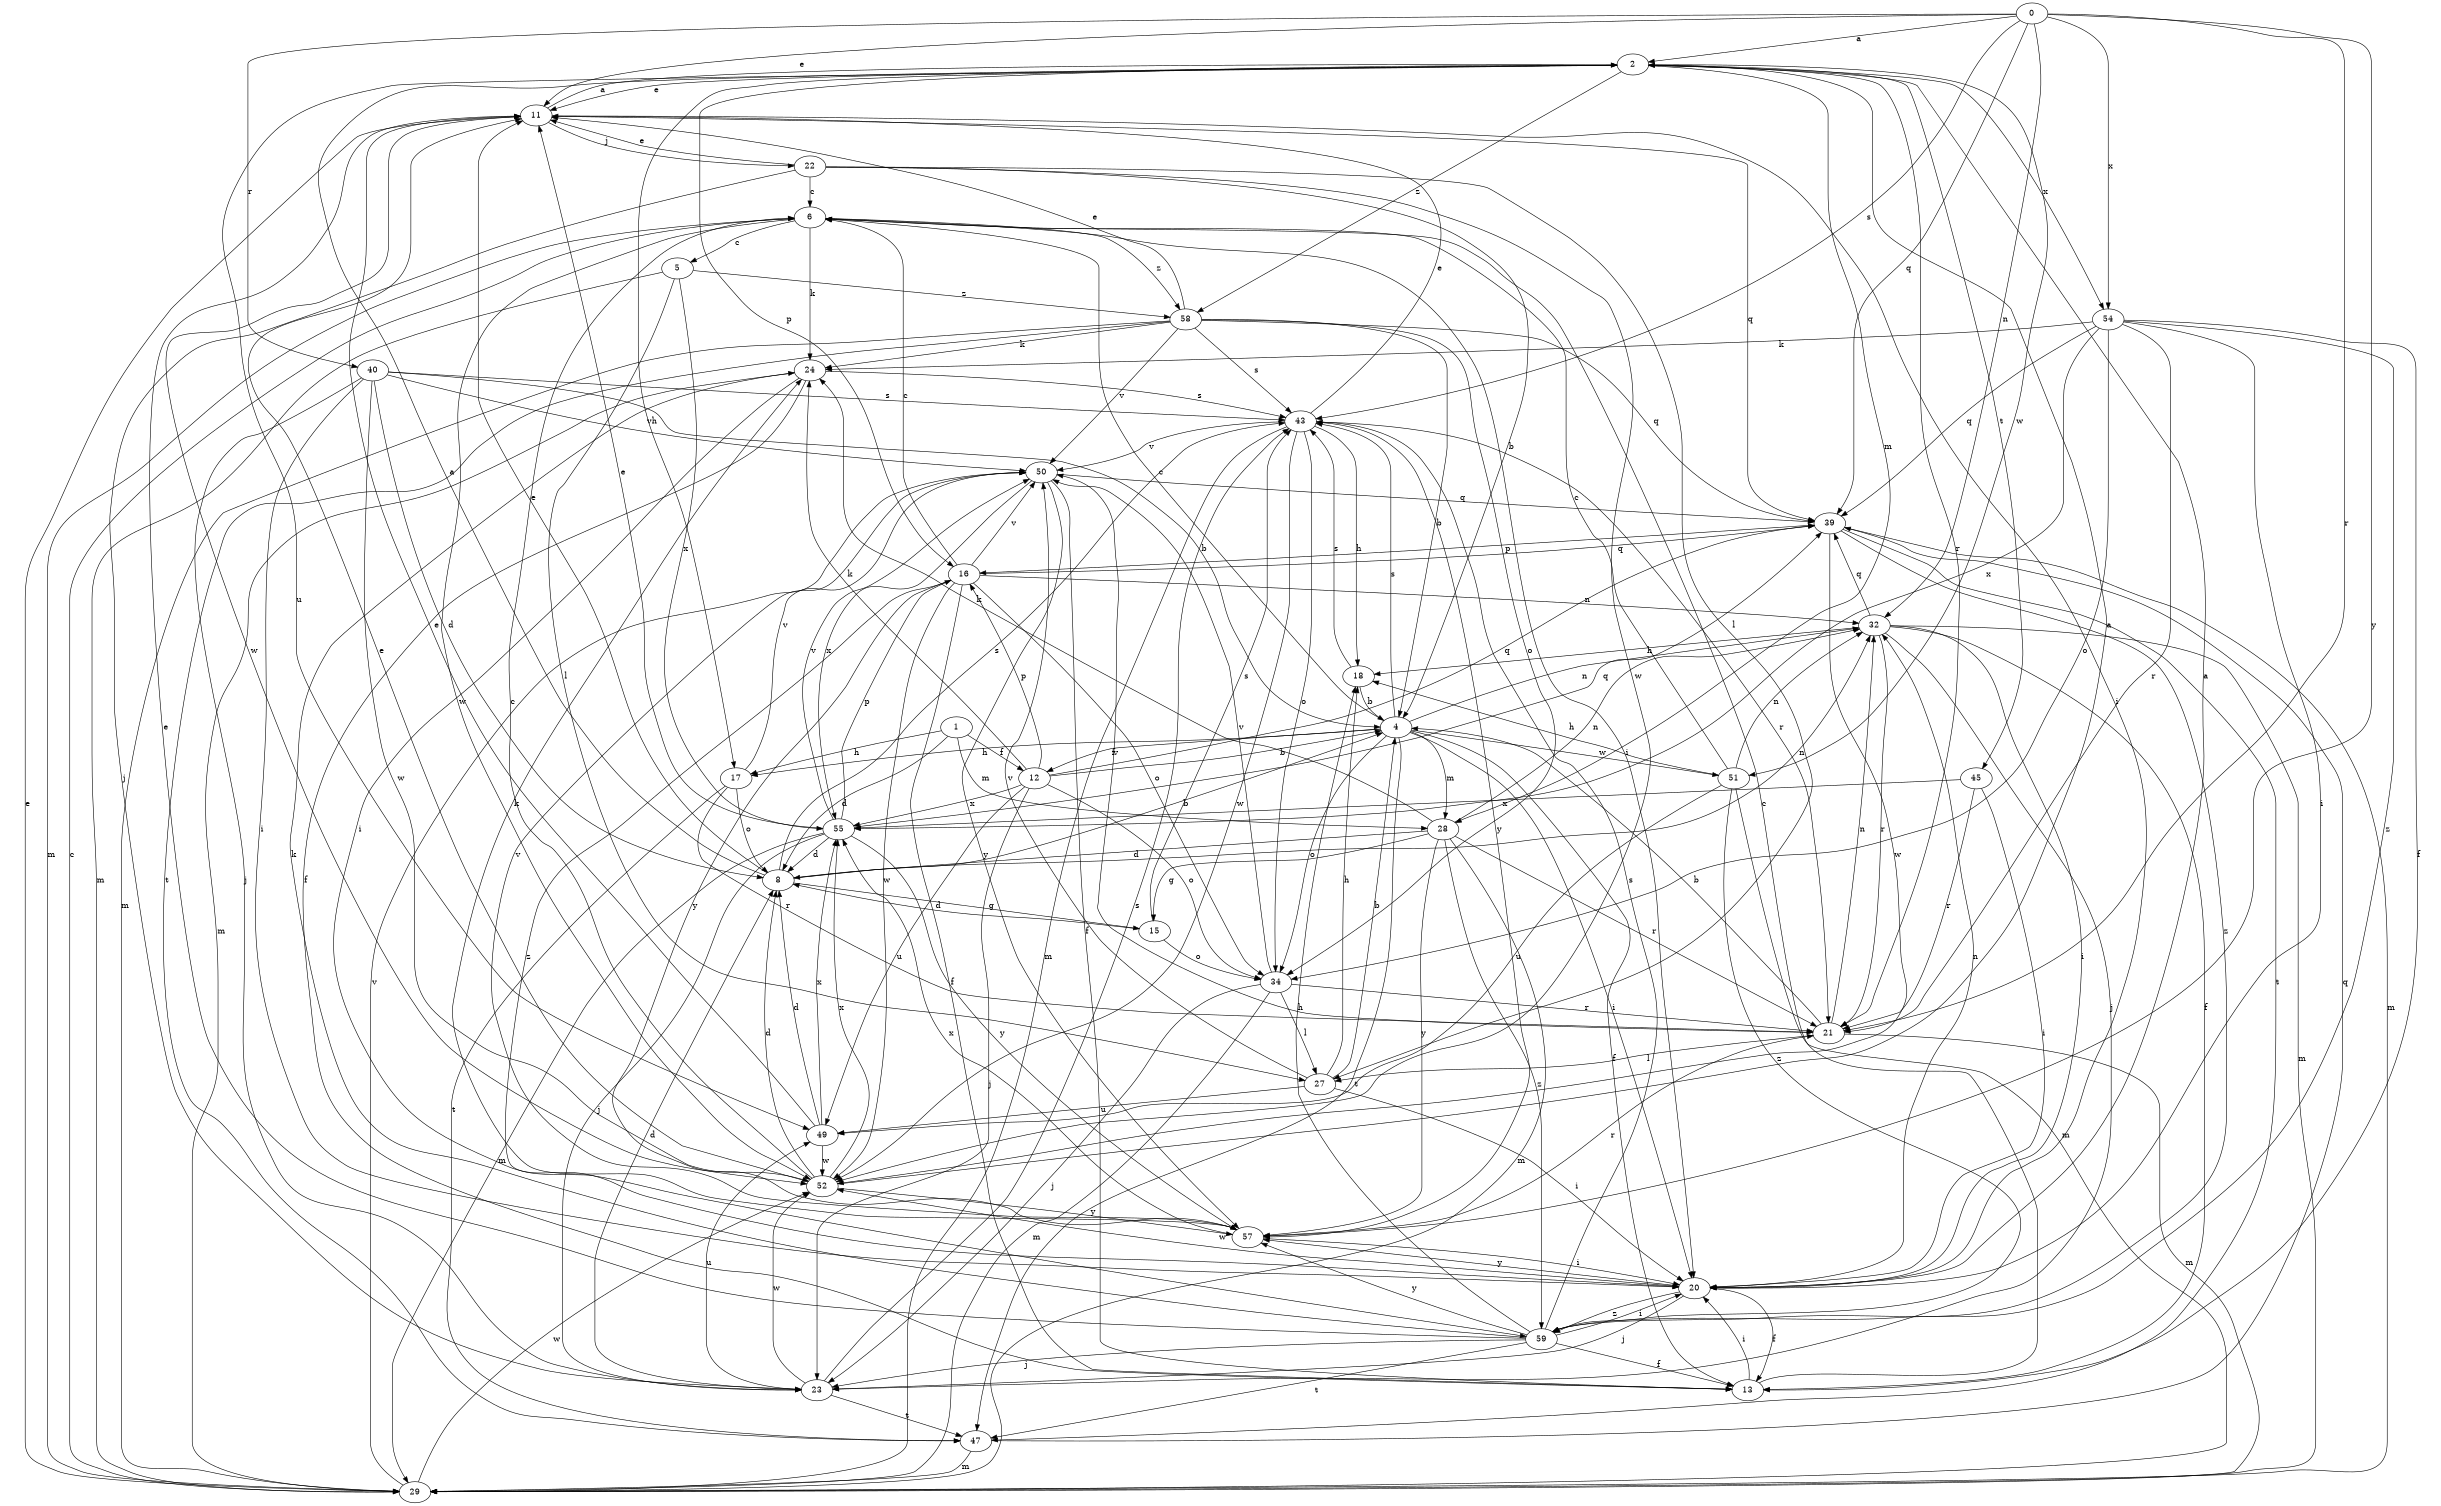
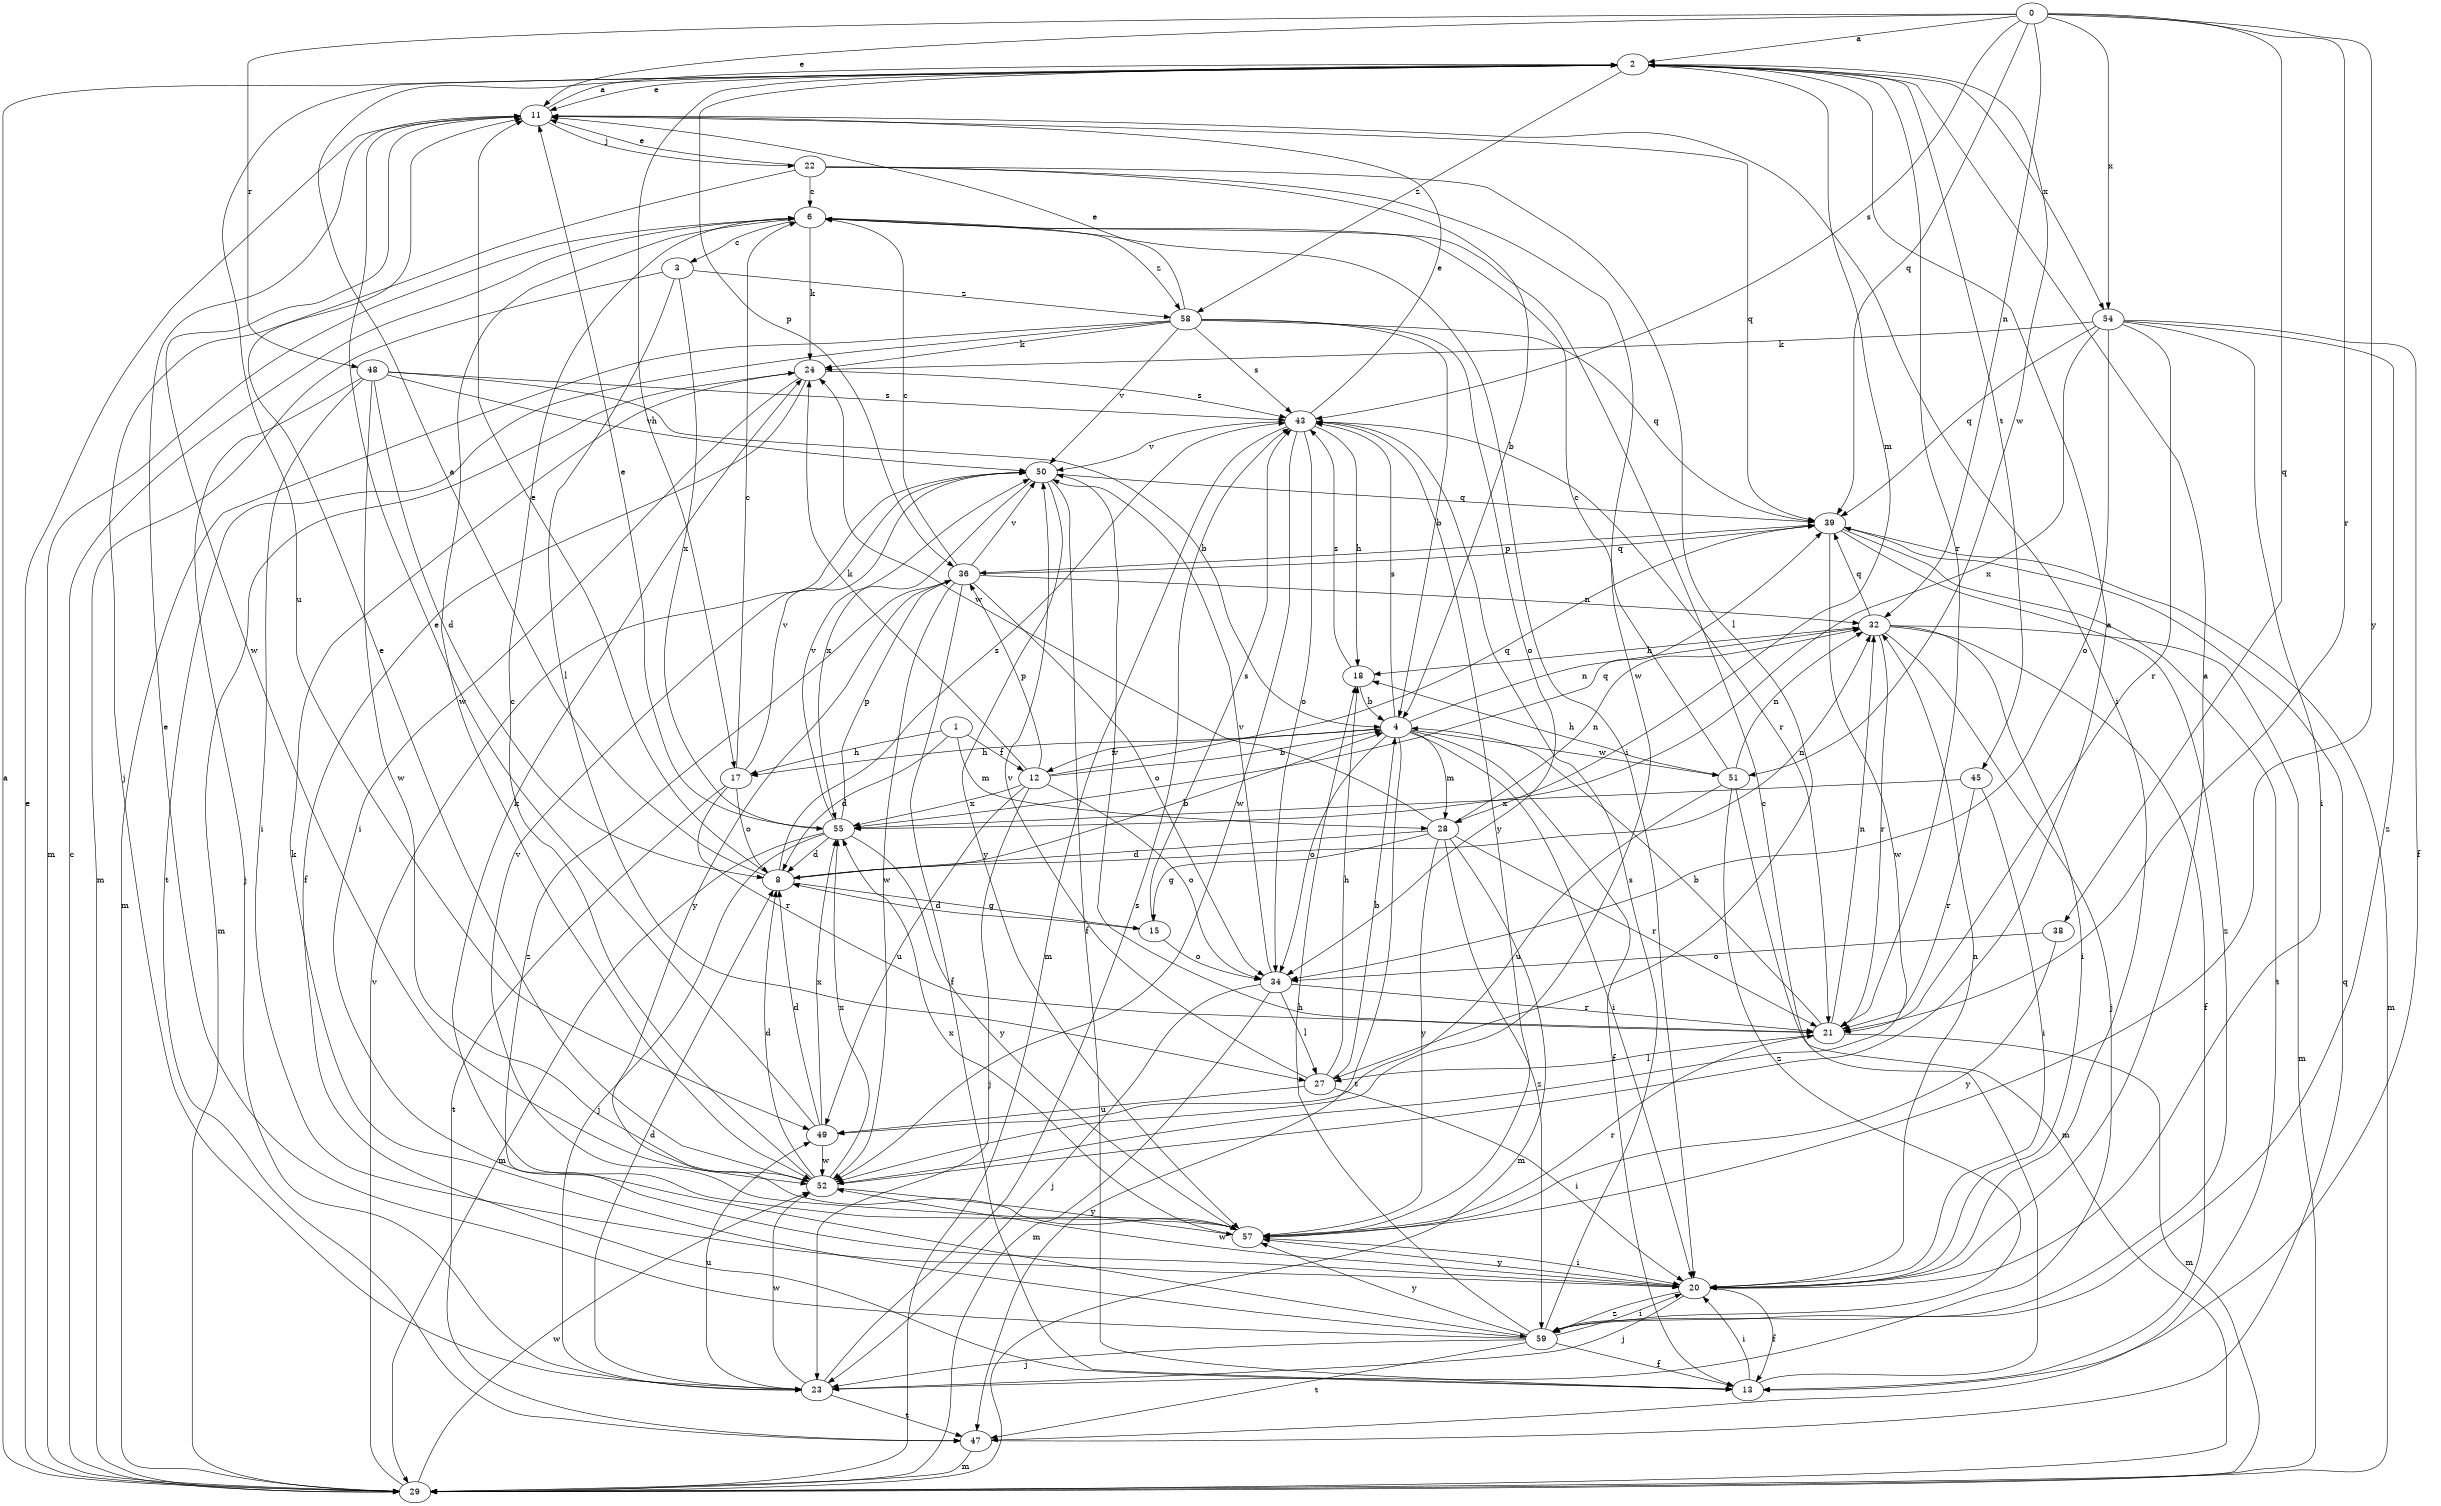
none -> (3, 177)
(678, 268) -> (678, 268)
(373, 370) -> (373, 370)
(1119, 428) -> (746, 486)
(964, 574) -> (964, 574)
(979, 600) -> (979, 600)
none -> (2058, 931)
